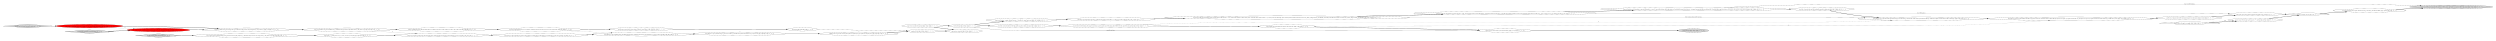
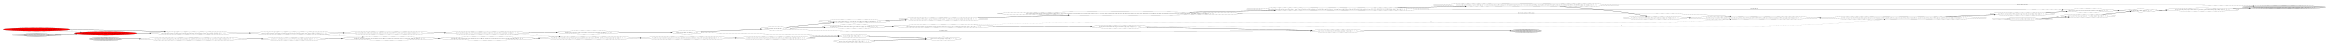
(28, 26) -> none
(946, 26) -> (731, 30)
(159, 36) -> (106, 39)
